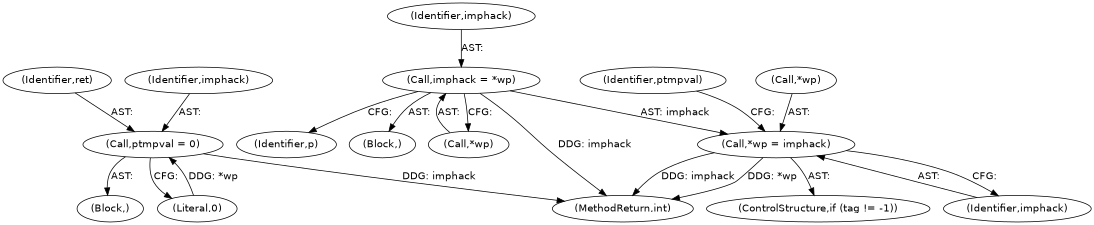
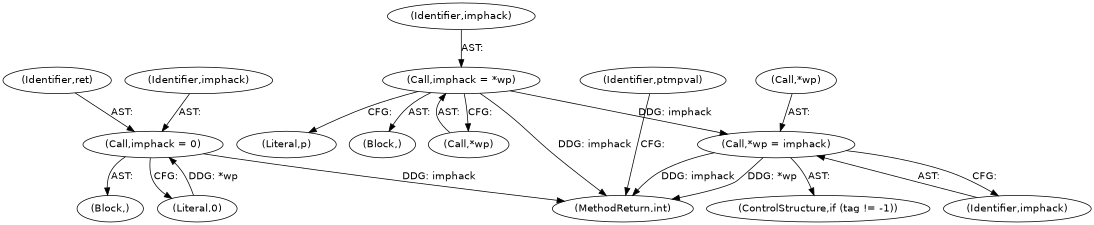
(730, 105) -> (638, 141)
(675, 112) -> (675, 112)
(153, 145) -> (153, 145)
(287, 145) -> (287, 145)
